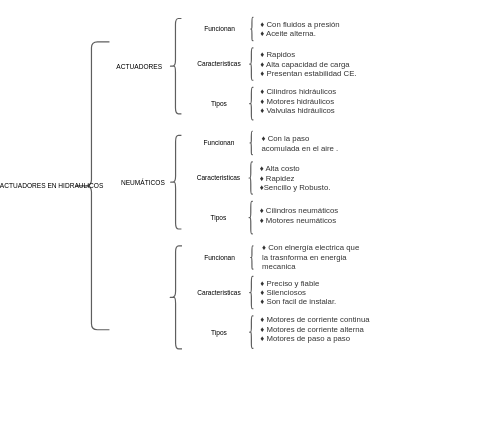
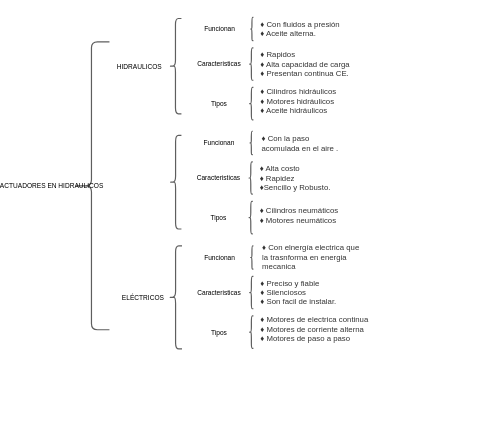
(318, 64) -> (318, 64)
(139, 66) -> (139, 66)
(318, 101) -> (318, 101)
(143, 182) -> none
none -> (143, 297)
(326, 329) -> (326, 329)
